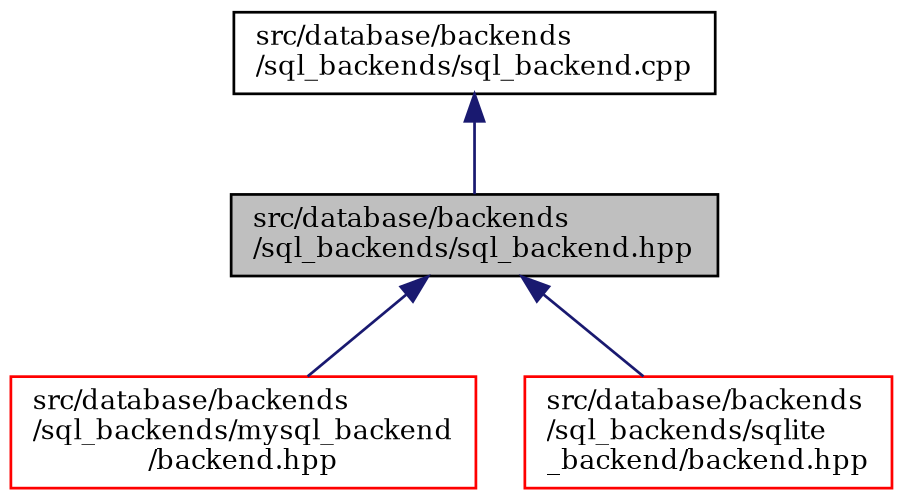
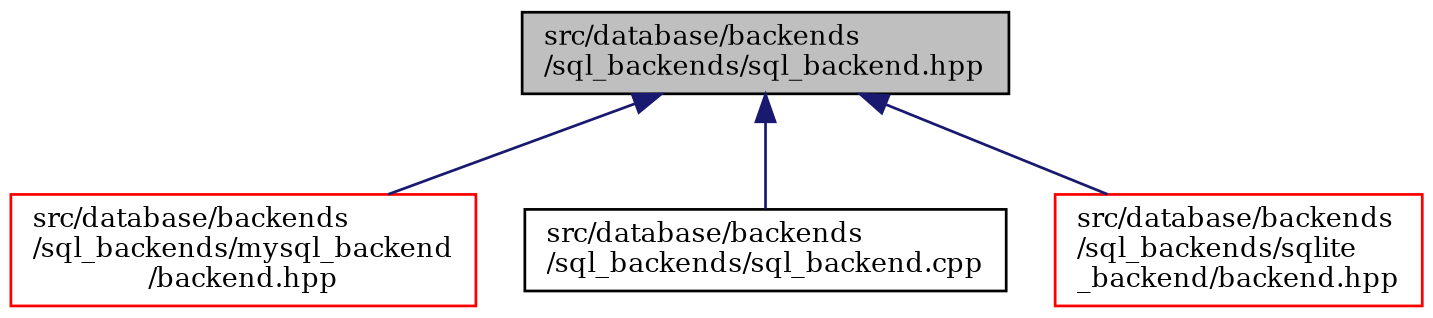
(475, 158) -> (766, 165)
